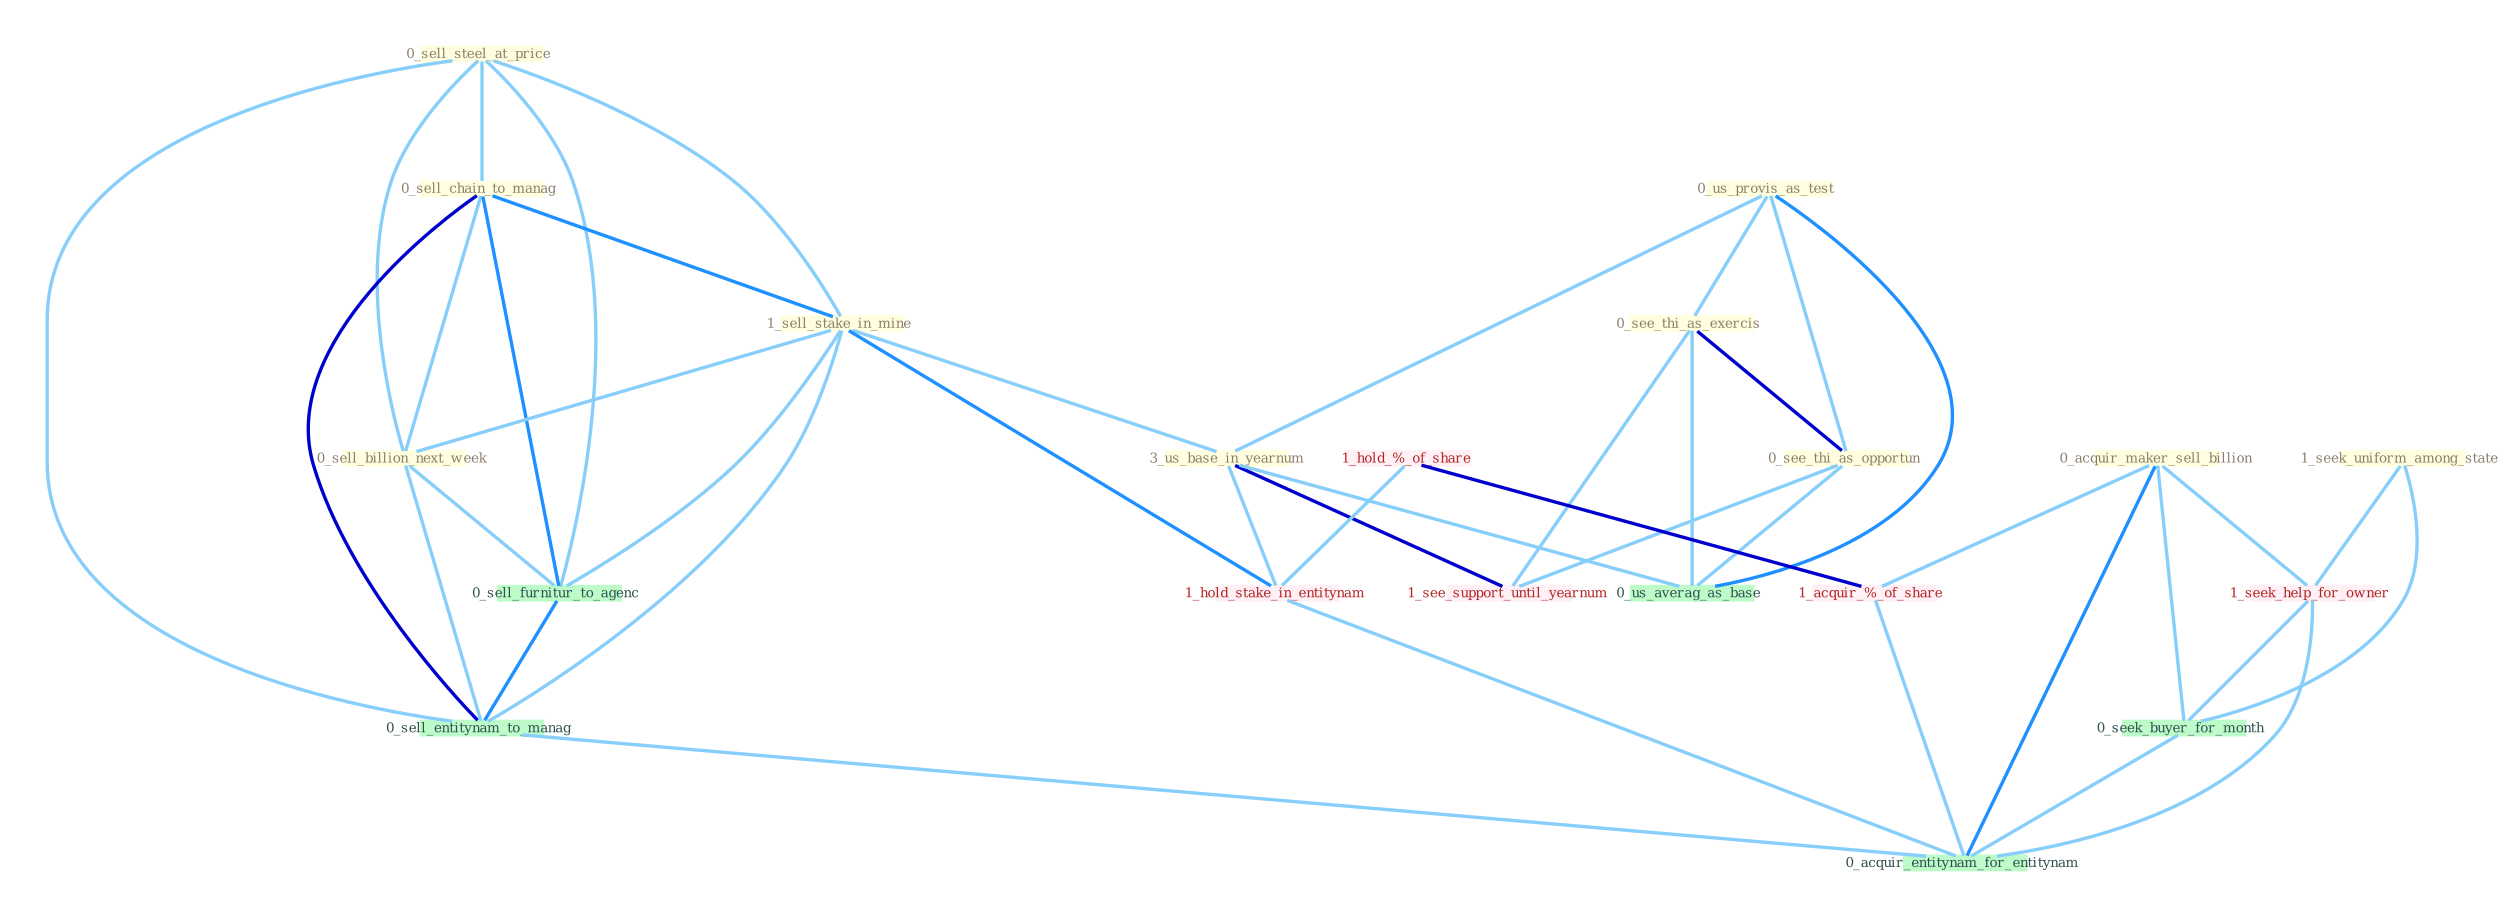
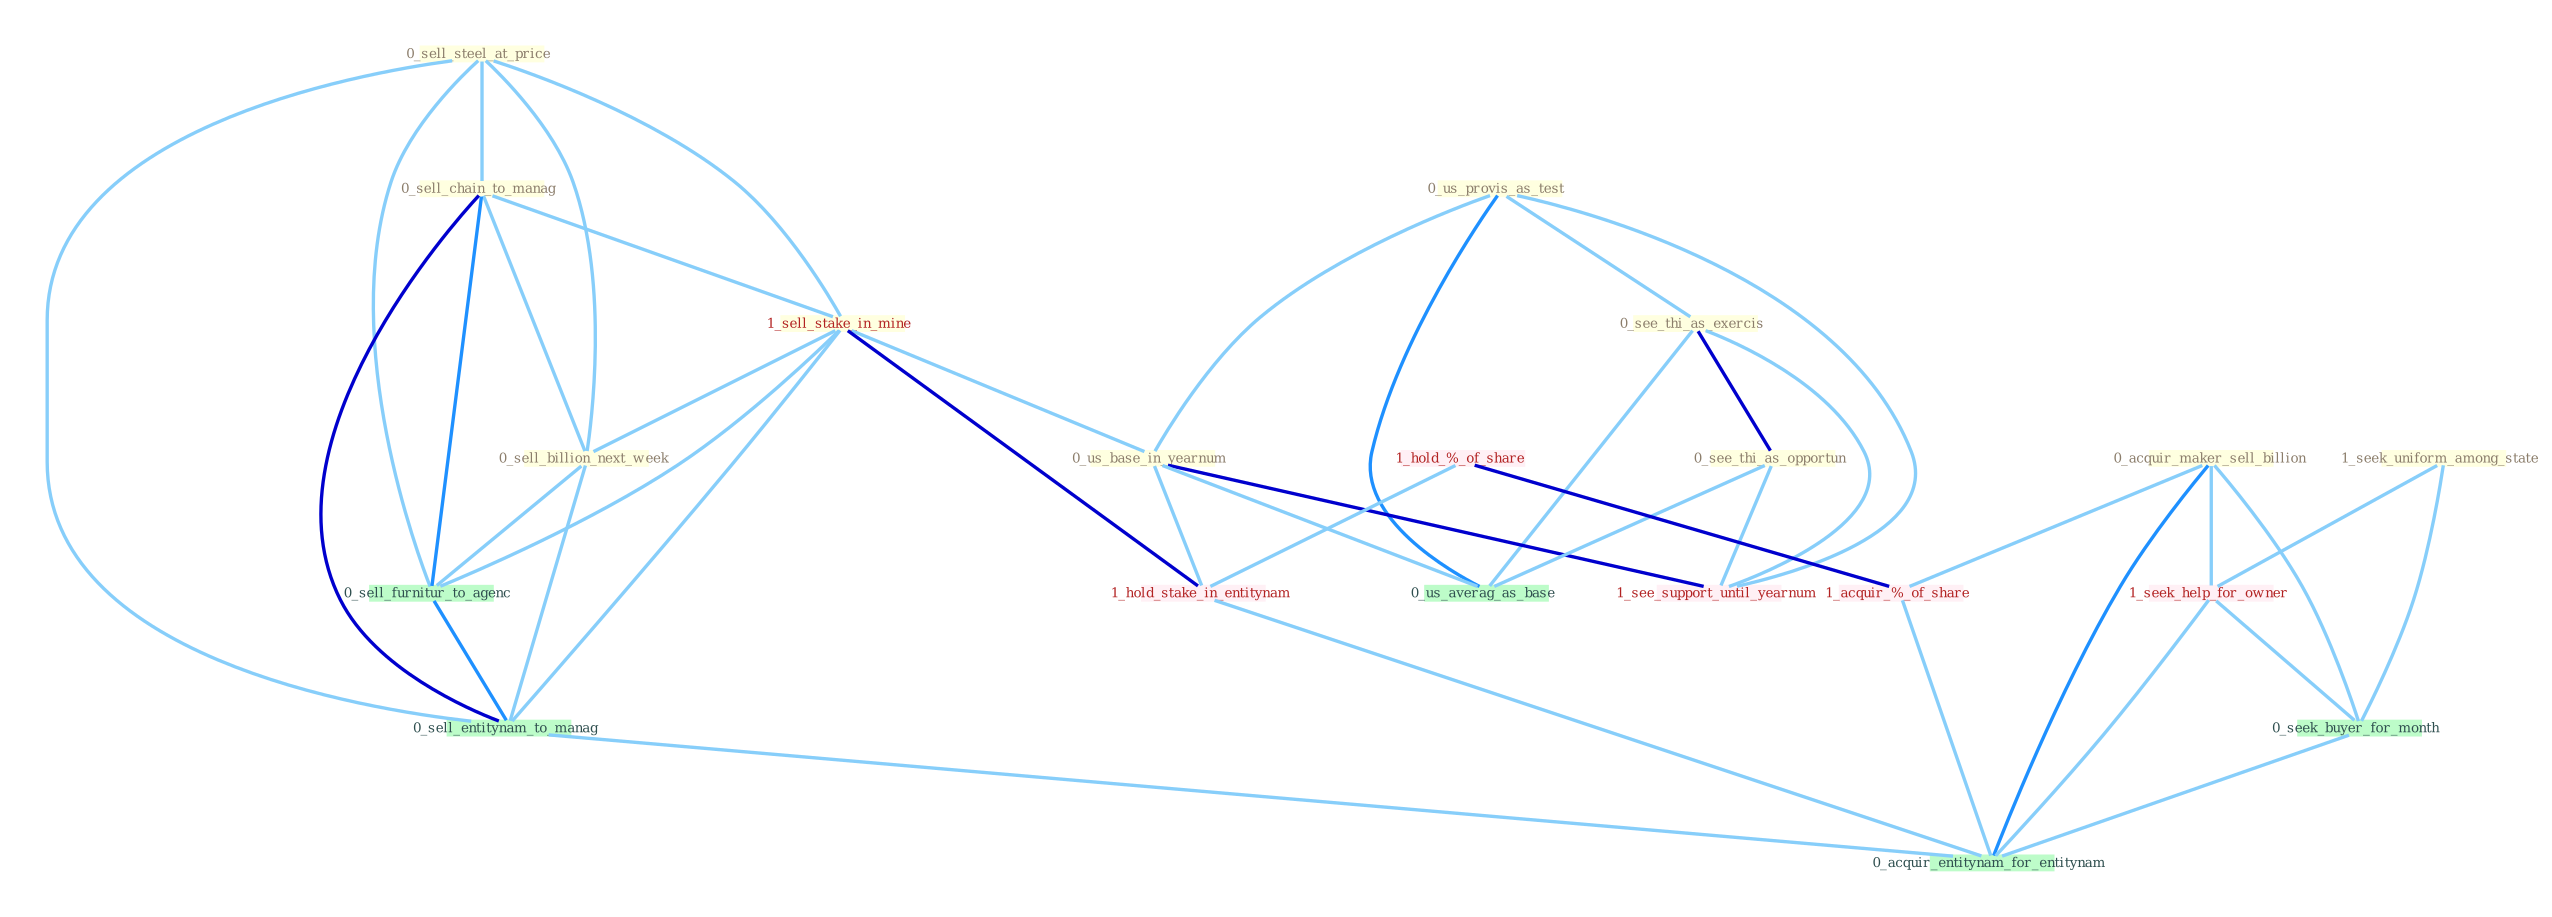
(663, 256) -> (663, 256)
(1808, 323) -> (1843, 353)
(843, 324) -> (843, 324)
(1060, 458) -> (1023, 458)
(1227, 458) -> (1153, 458)
